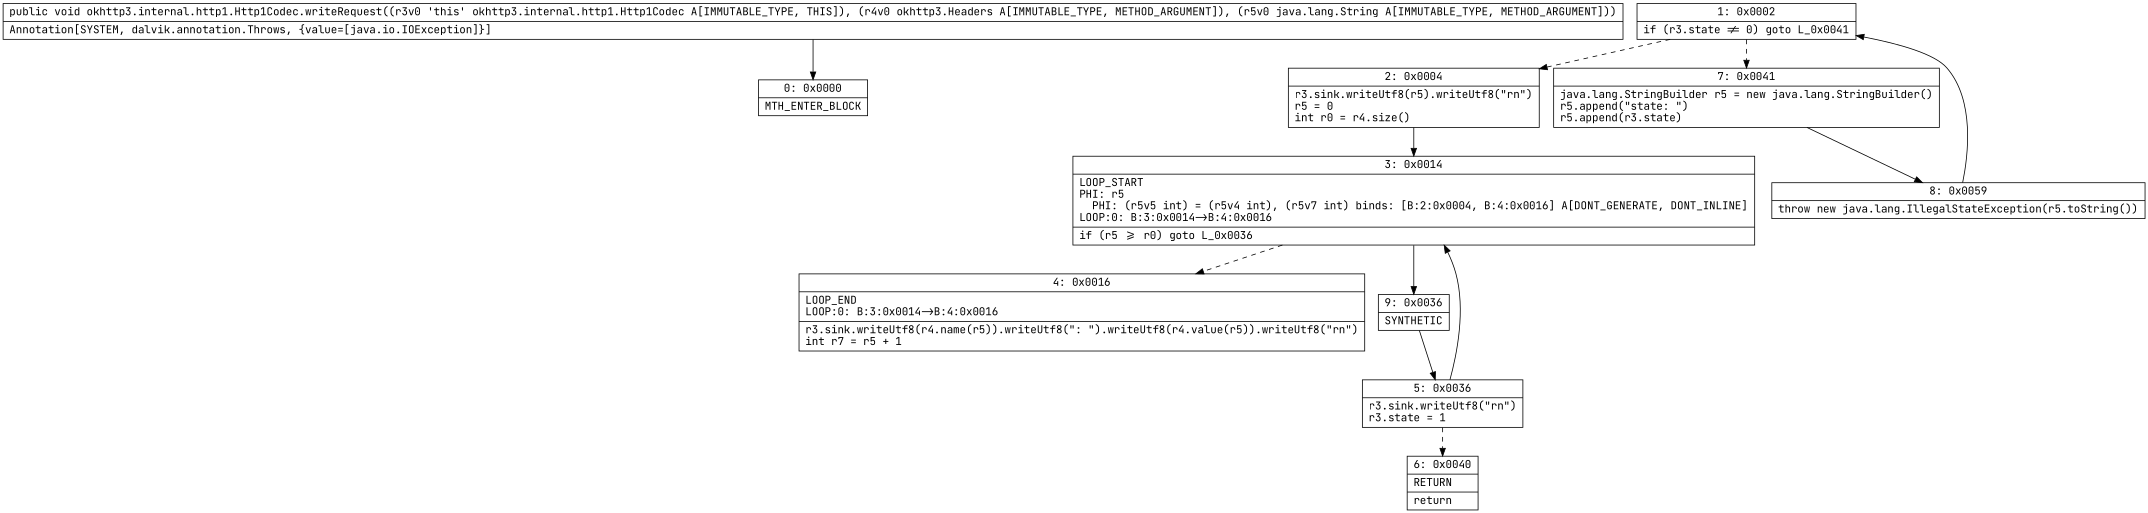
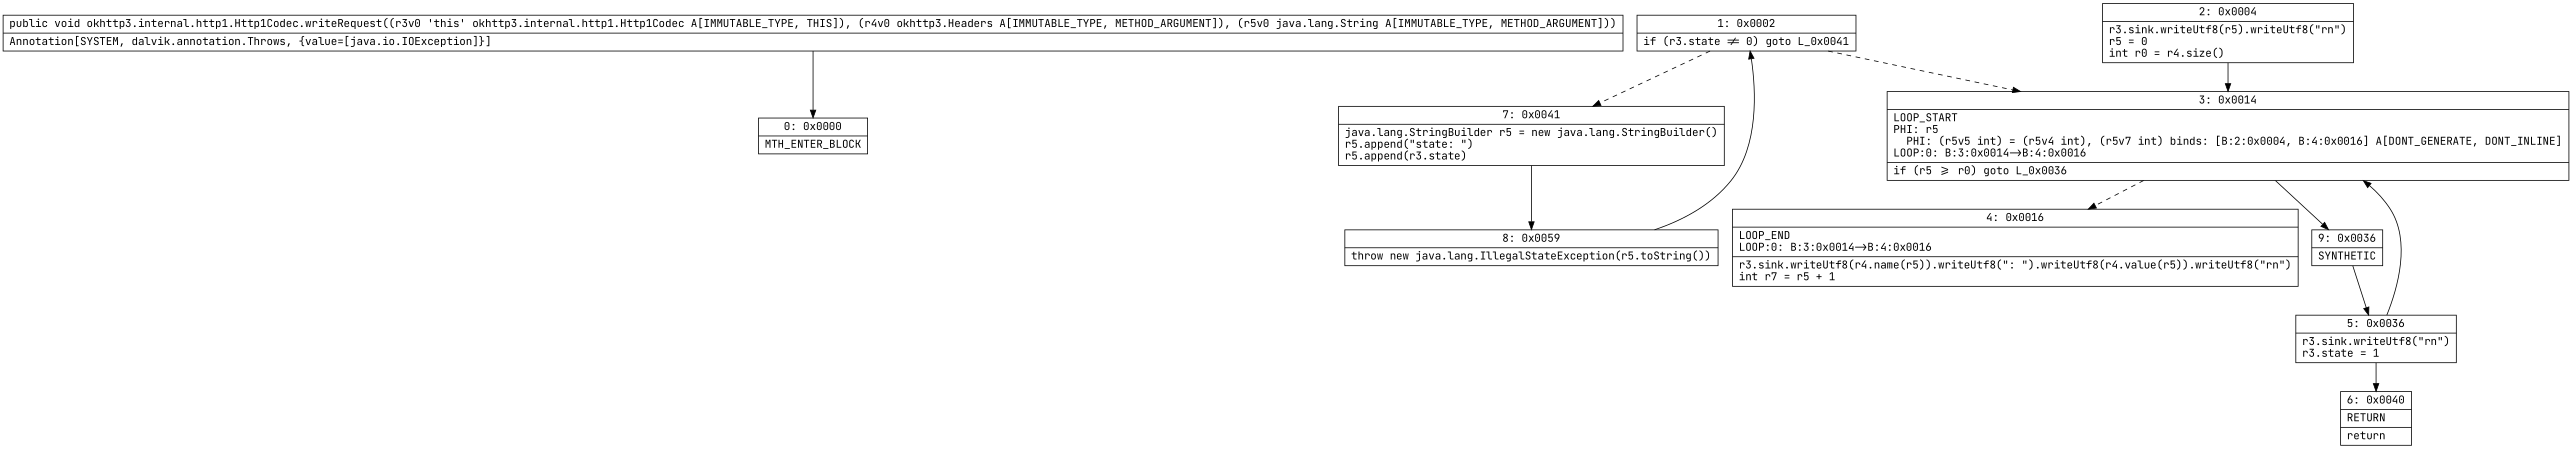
(1609, 53) -> (1920, 70)
(1443, 438) -> (2376, 373)
